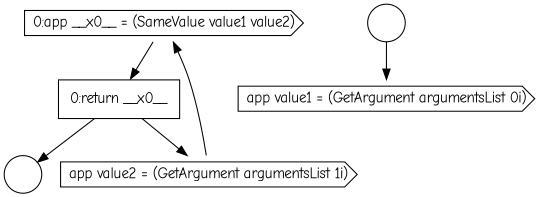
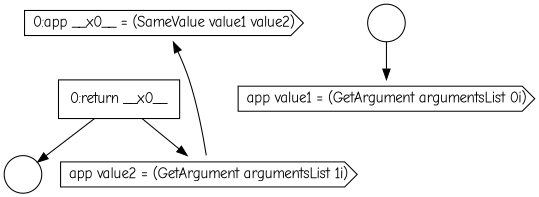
(145, 56) -> none
